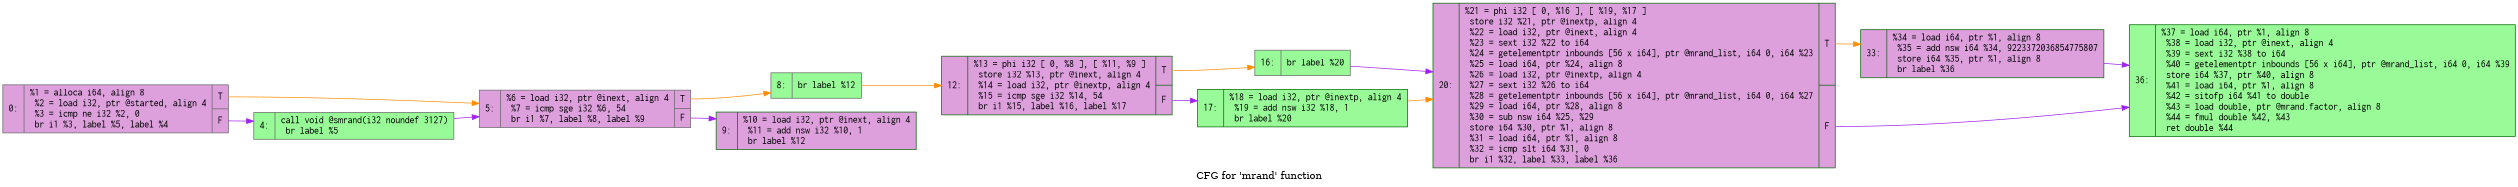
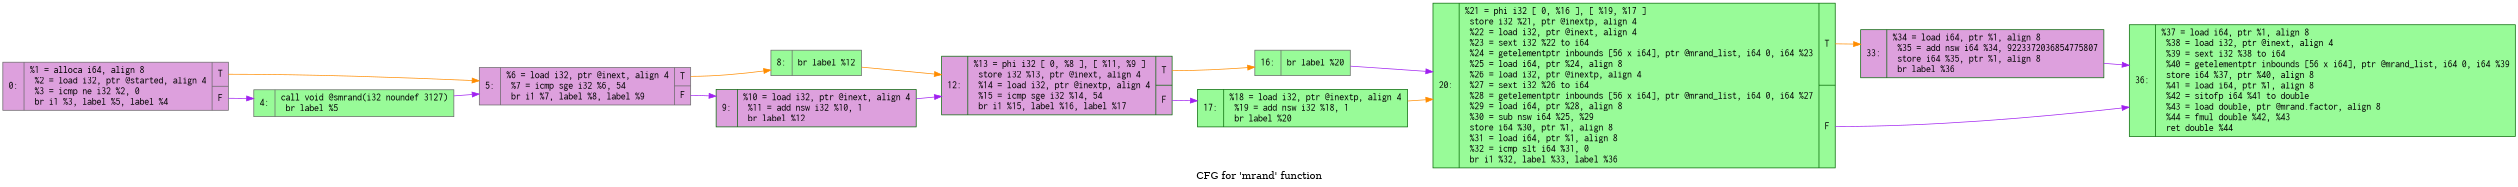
(1634, 86) -> (1634, 86)
none -> (925, 98)
